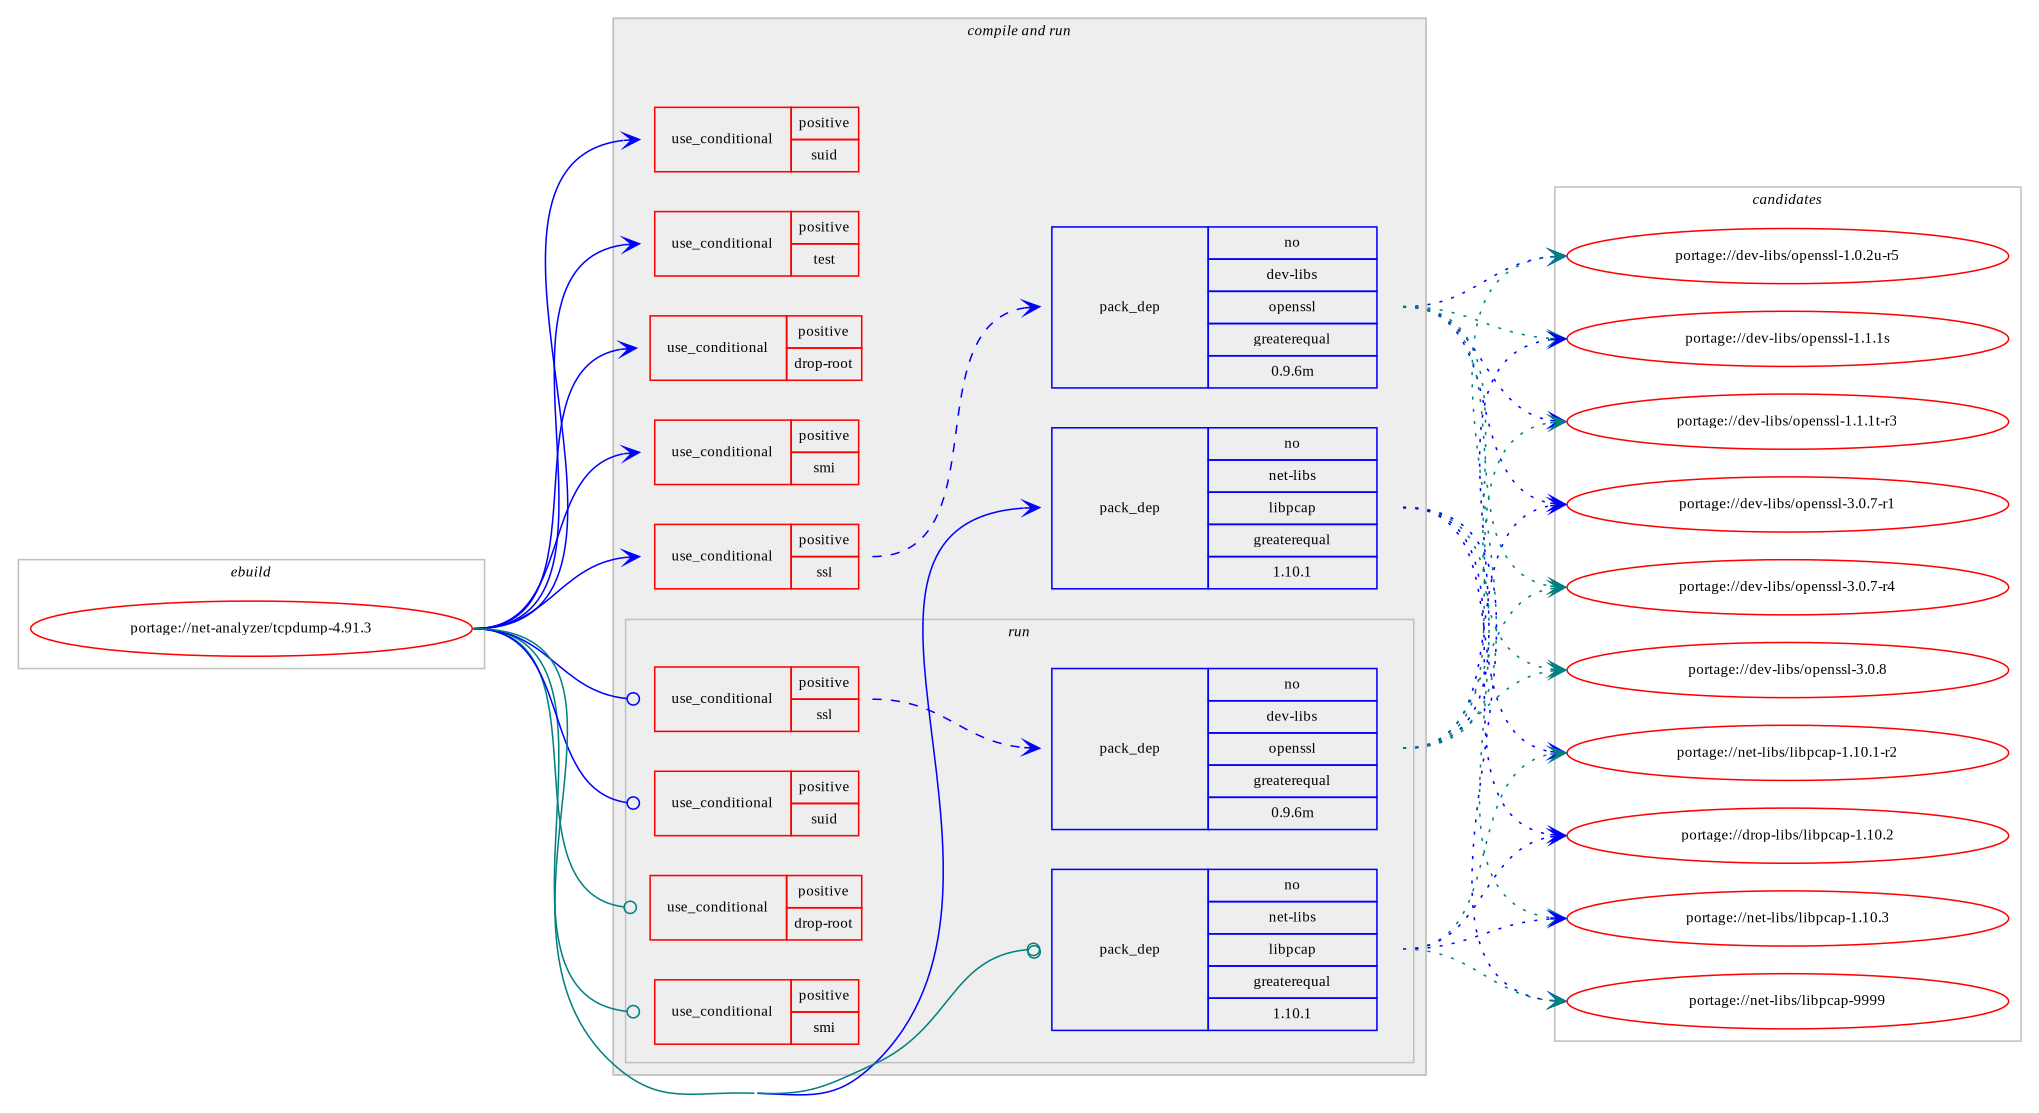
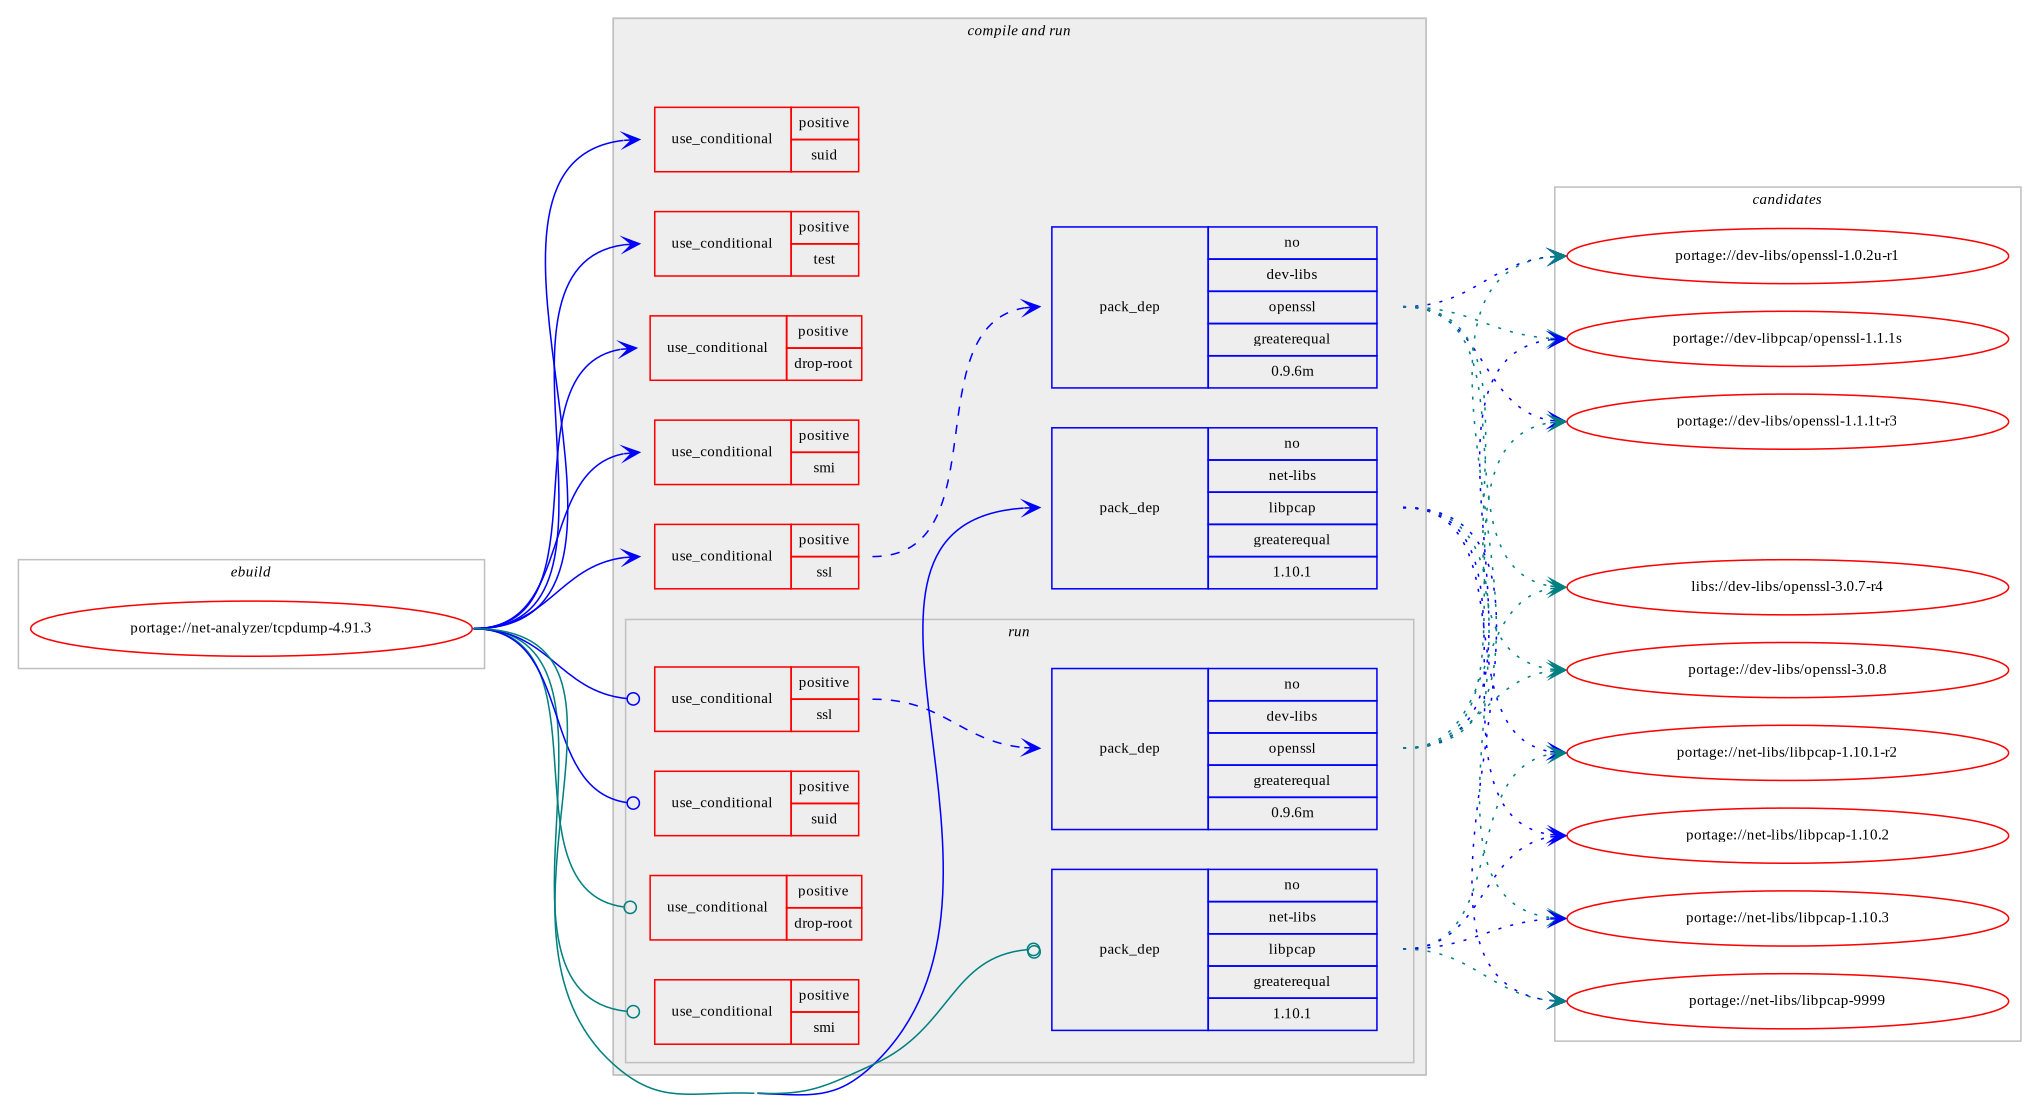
(1788, 256) -> (1788, 256)
(1788, 339) -> (1788, 339)
(1788, 504) -> none
(1788, 587) -> (1788, 587)
(1788, 836) -> (1788, 836)
